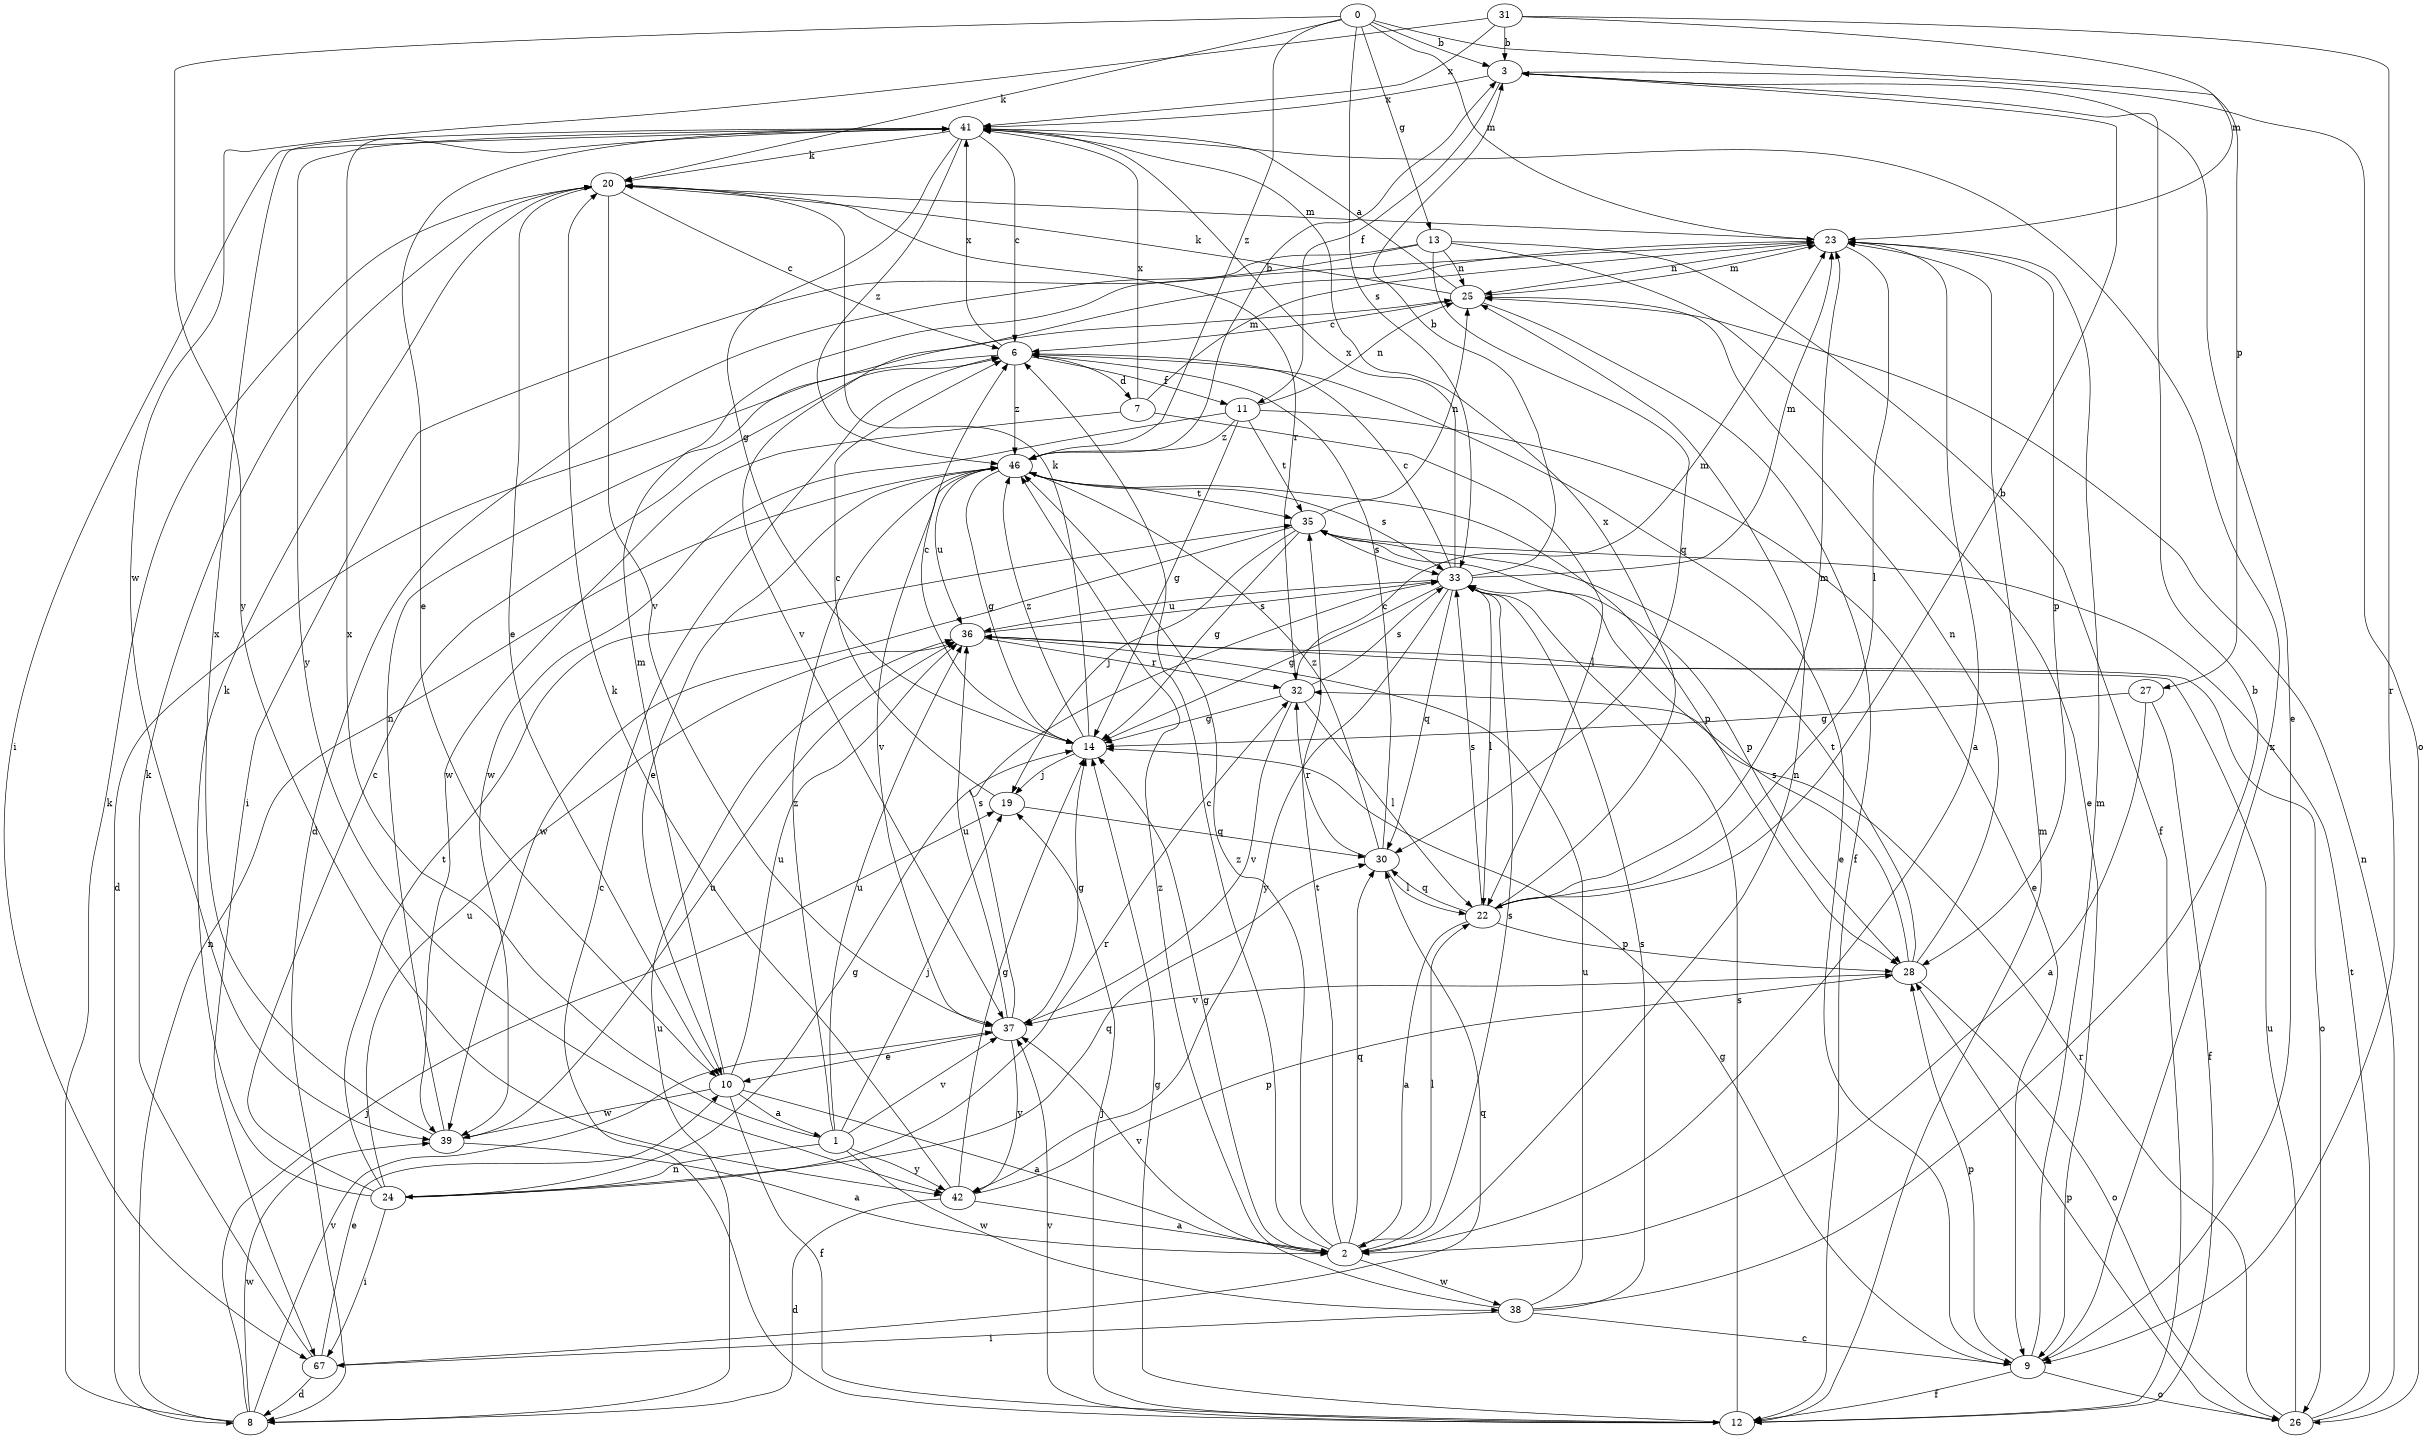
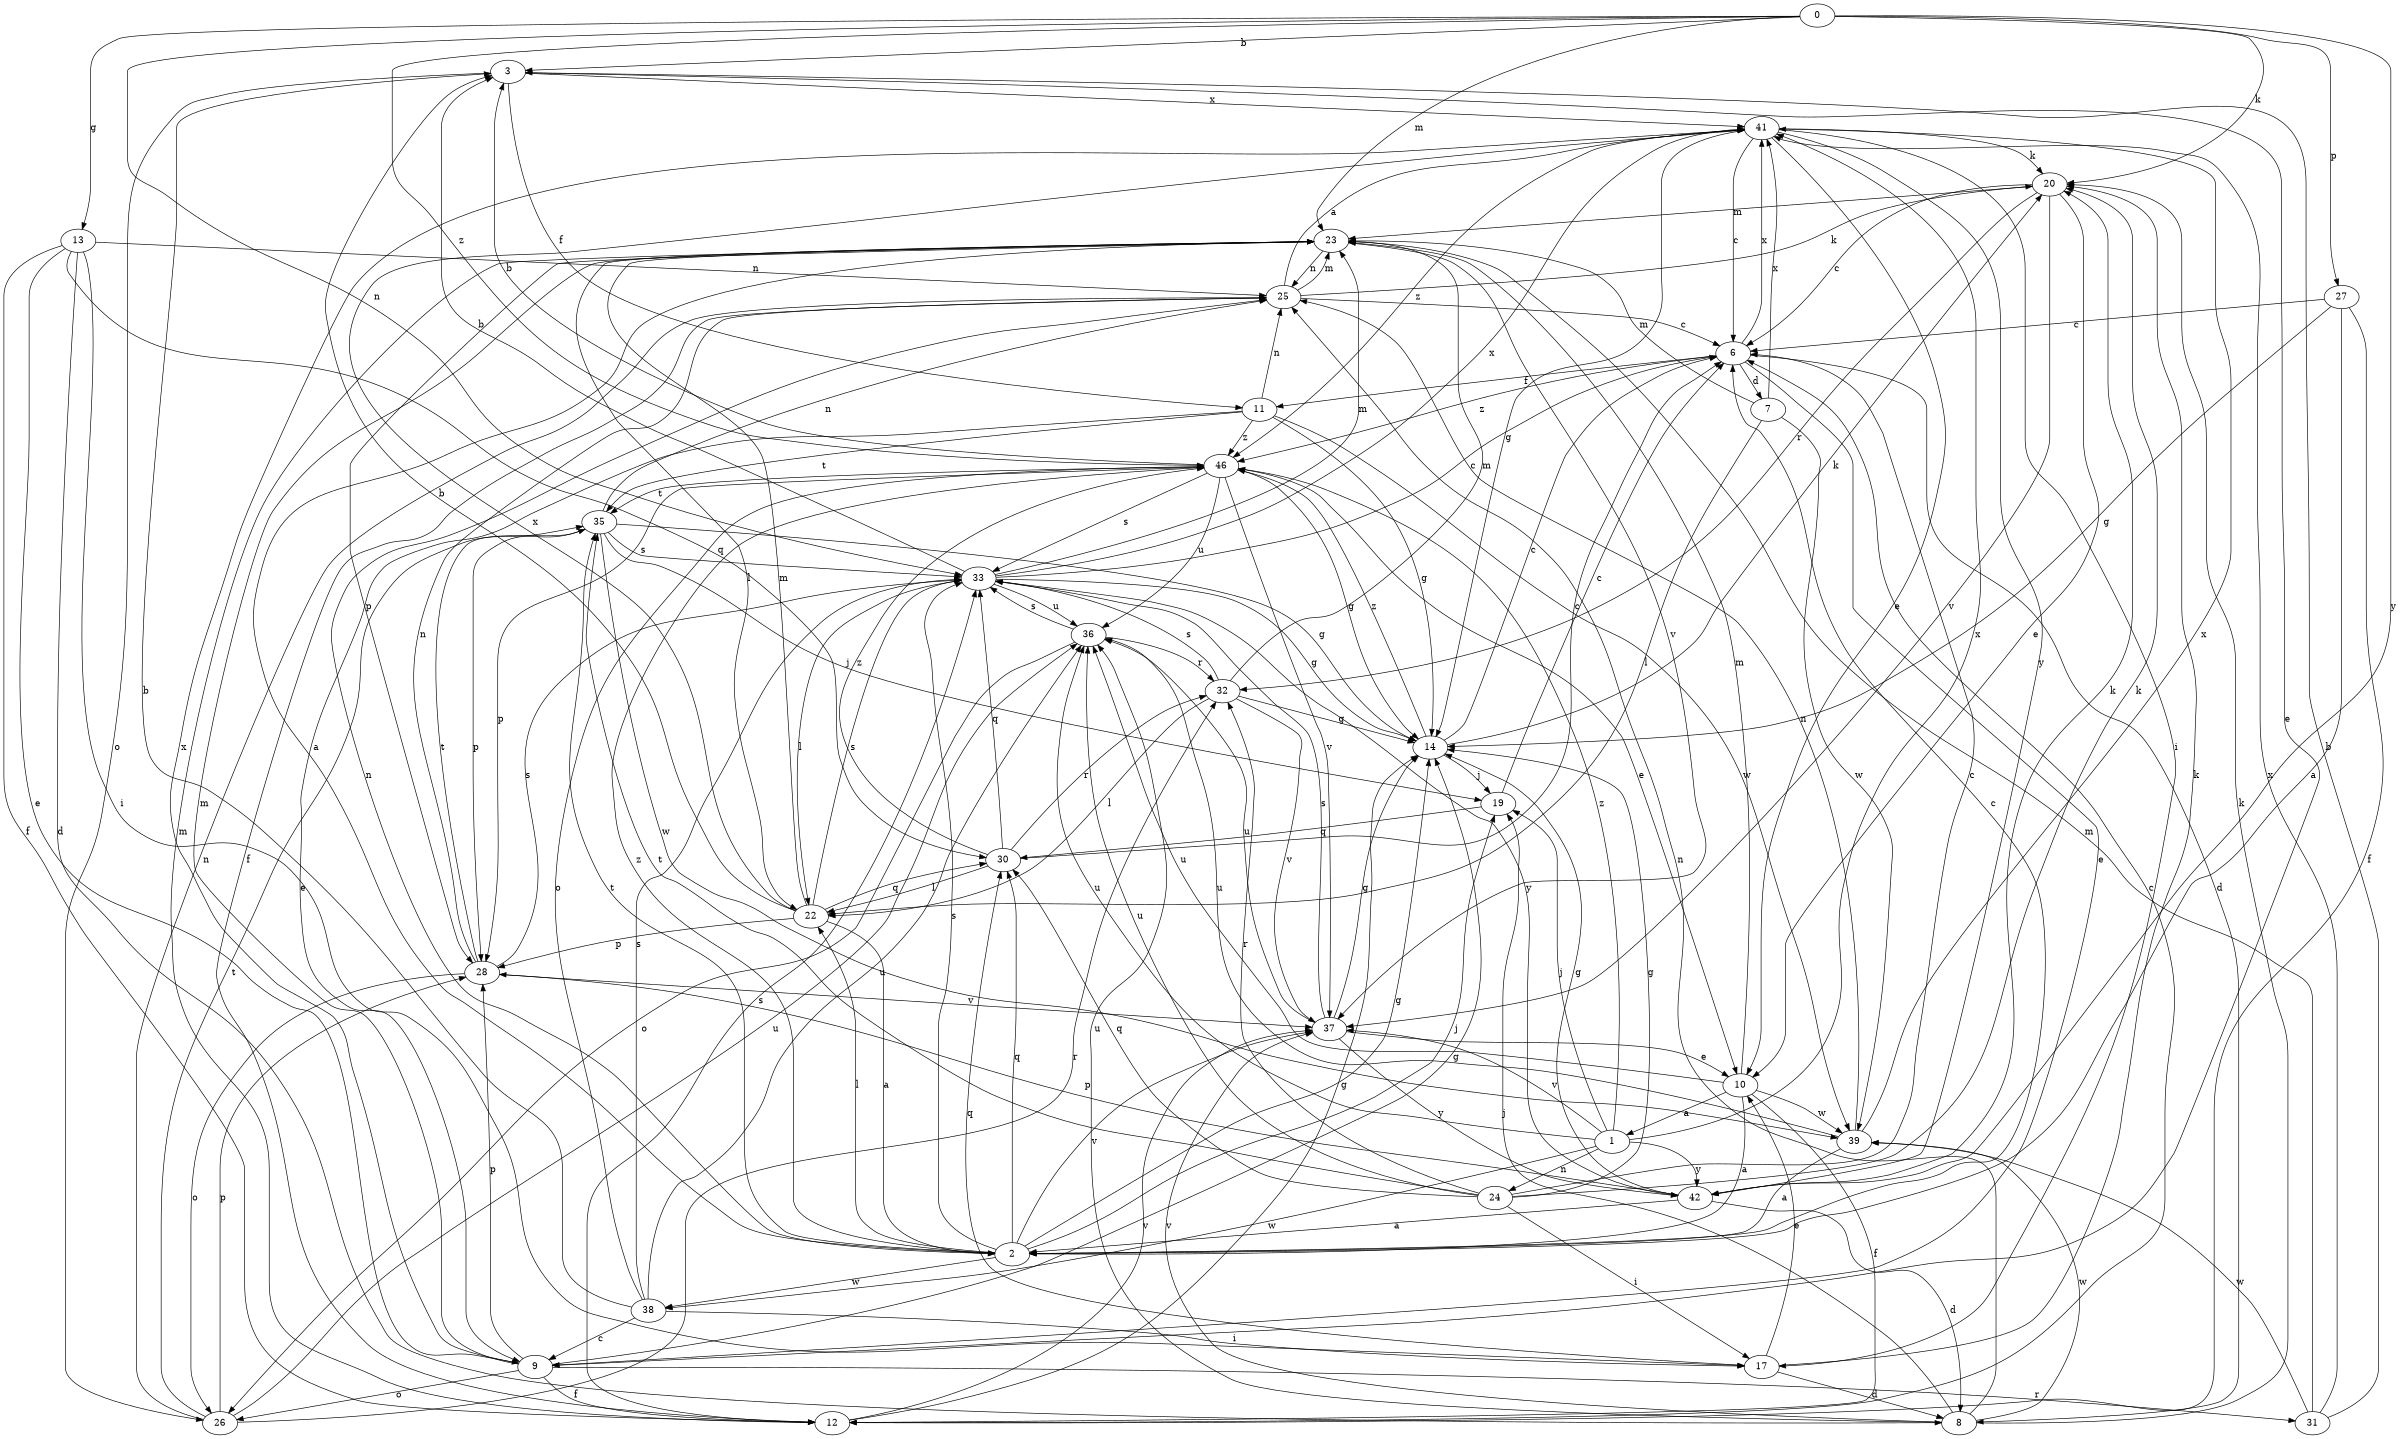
(1378, 297) -> (377, 297)
none -> (2041, 325)
(2389, 362) -> (1421, 1375)
(1424, 717) -> (993, 723)
(304, 768) -> (1683, 950)
(1160, 888) -> (558, 888)
(320, 1367) -> (1762, 1367)
(1112, 1393) -> (1330, 1117)
